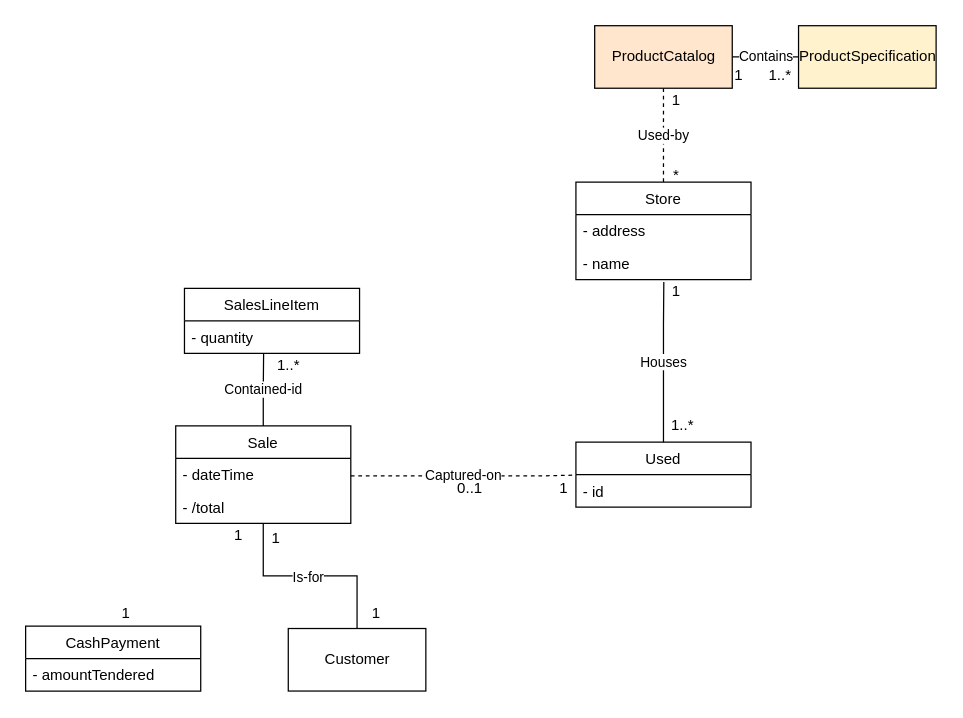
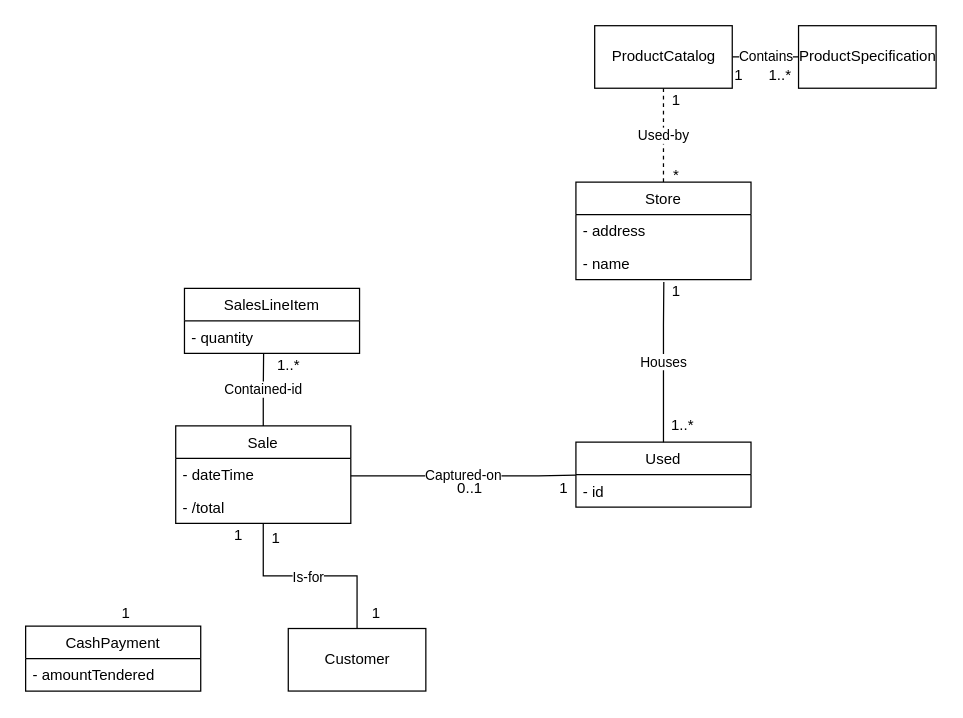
(663, 57) -> (663, 57)
(867, 57) -> (867, 57)
(389, 476) -> (389, 476)
